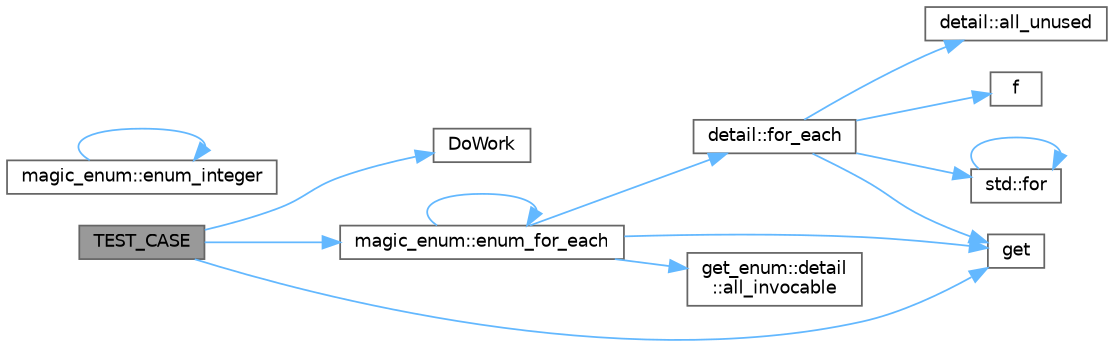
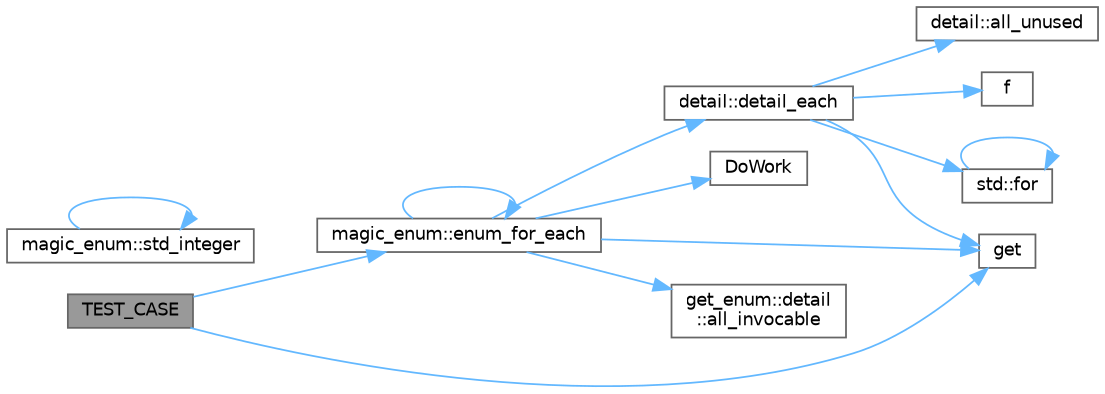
(775, 137) -> (759, 103)
(142, 177) -> (130, 246)
(310, 192) -> (614, 201)
